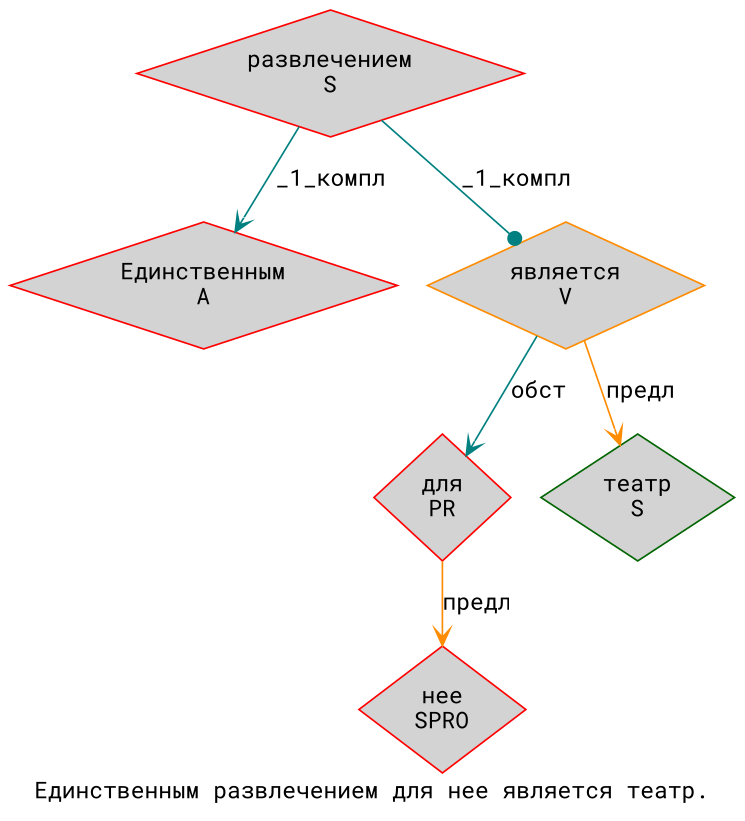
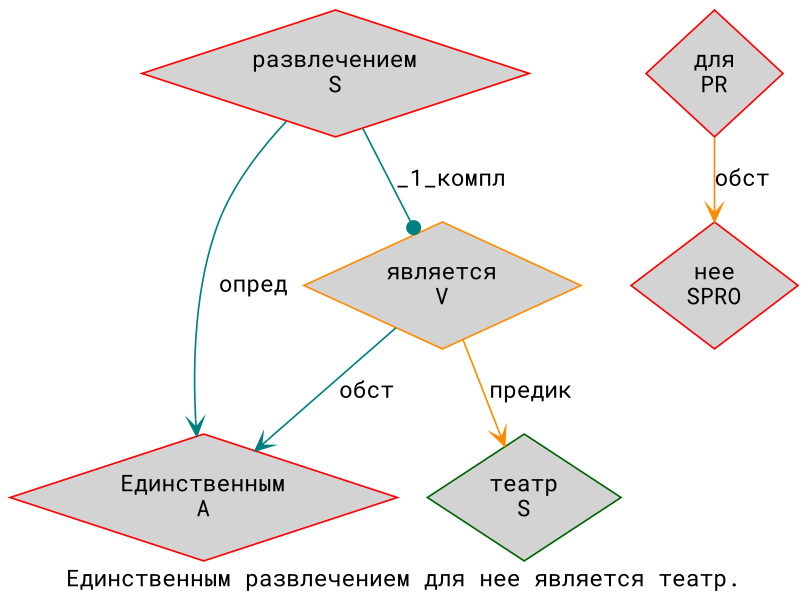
(331, 179) -> (254, 285)
(506, 388) -> (332, 384)
(641, 391) -> (531, 391)
(477, 604) -> (743, 179)
